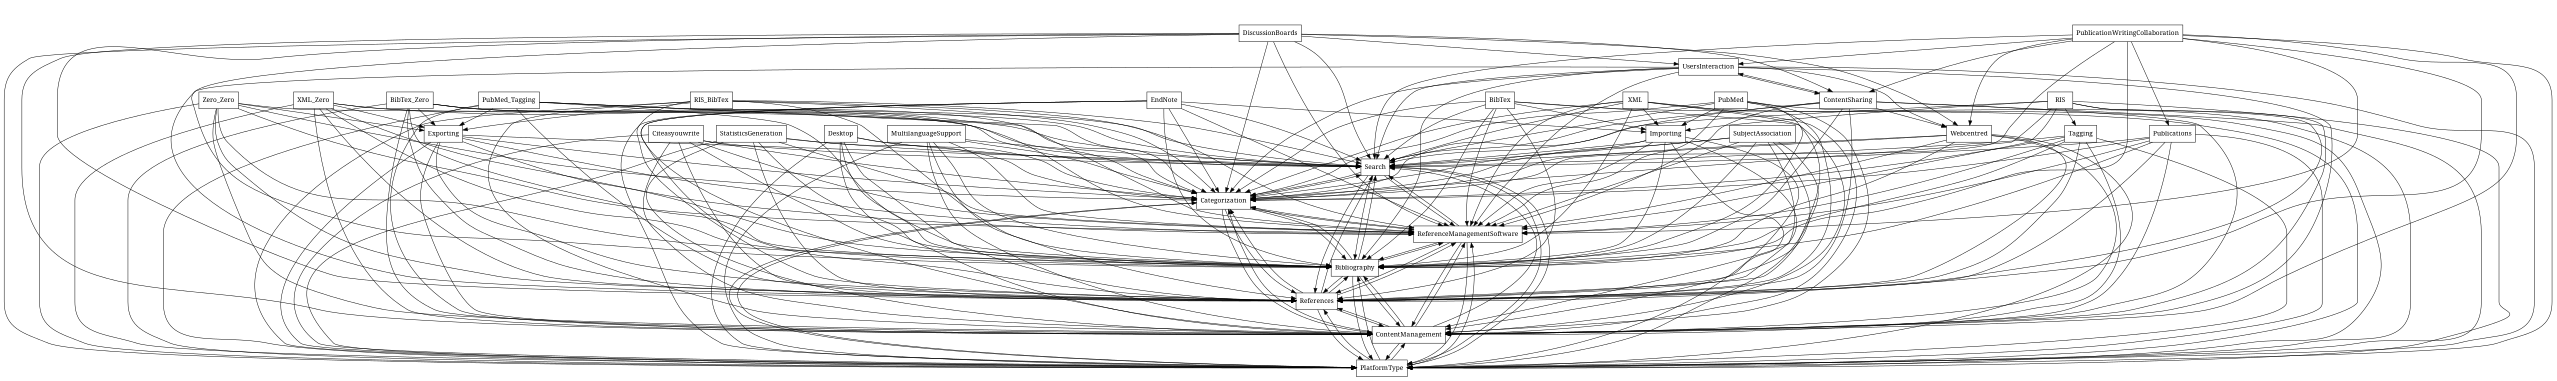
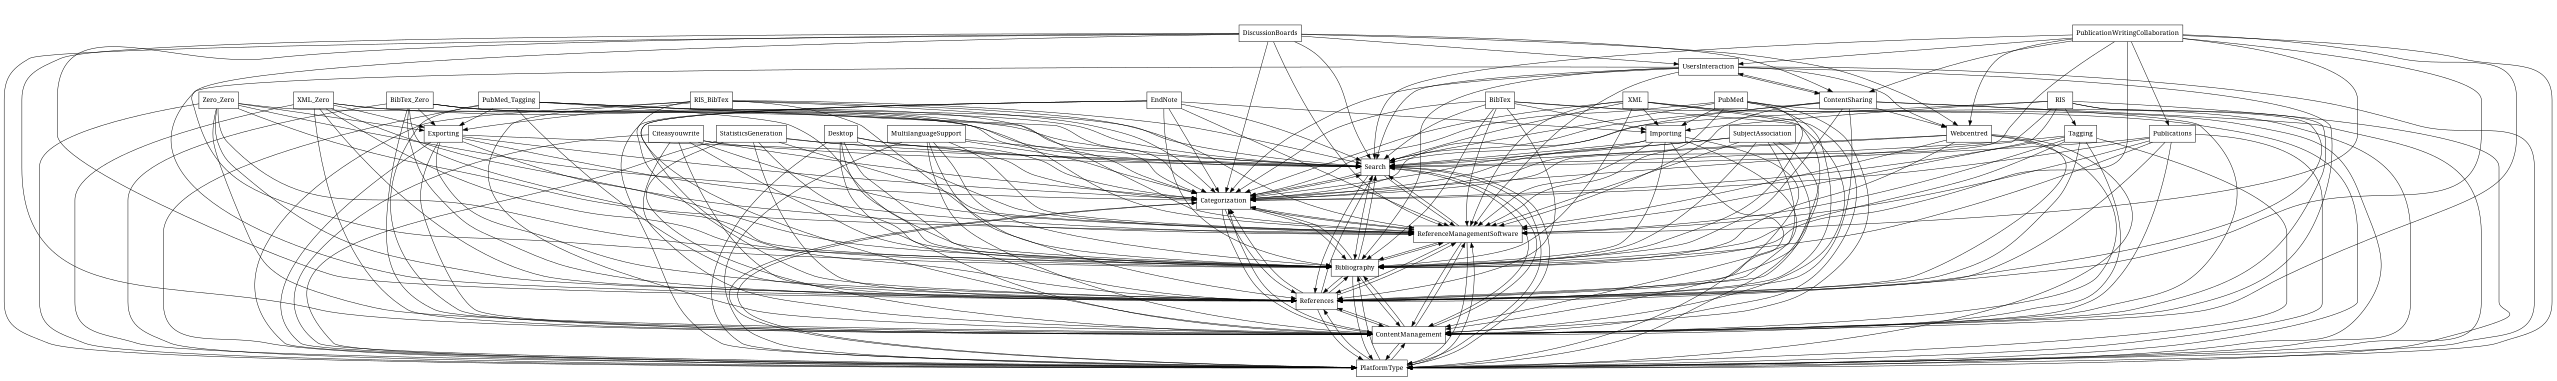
none -> (1028, 211)
none -> (1522, 227)
